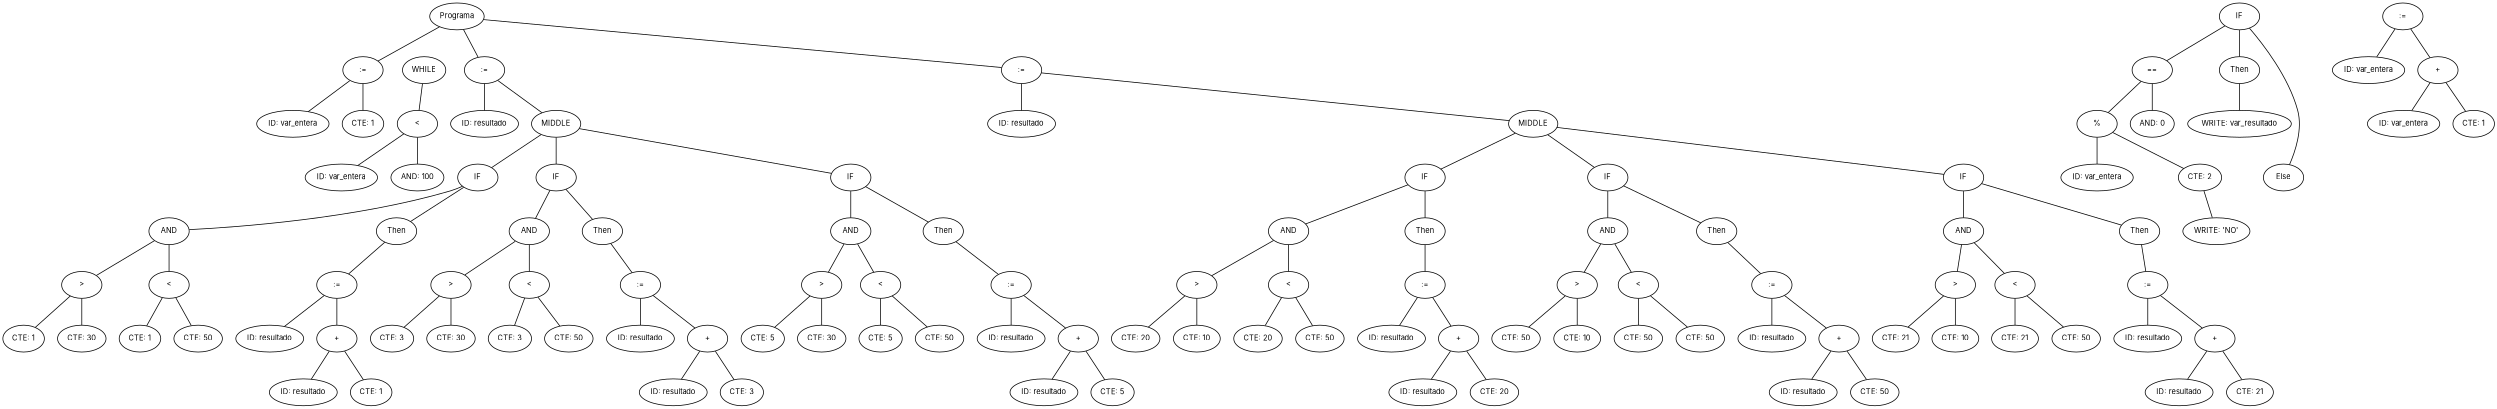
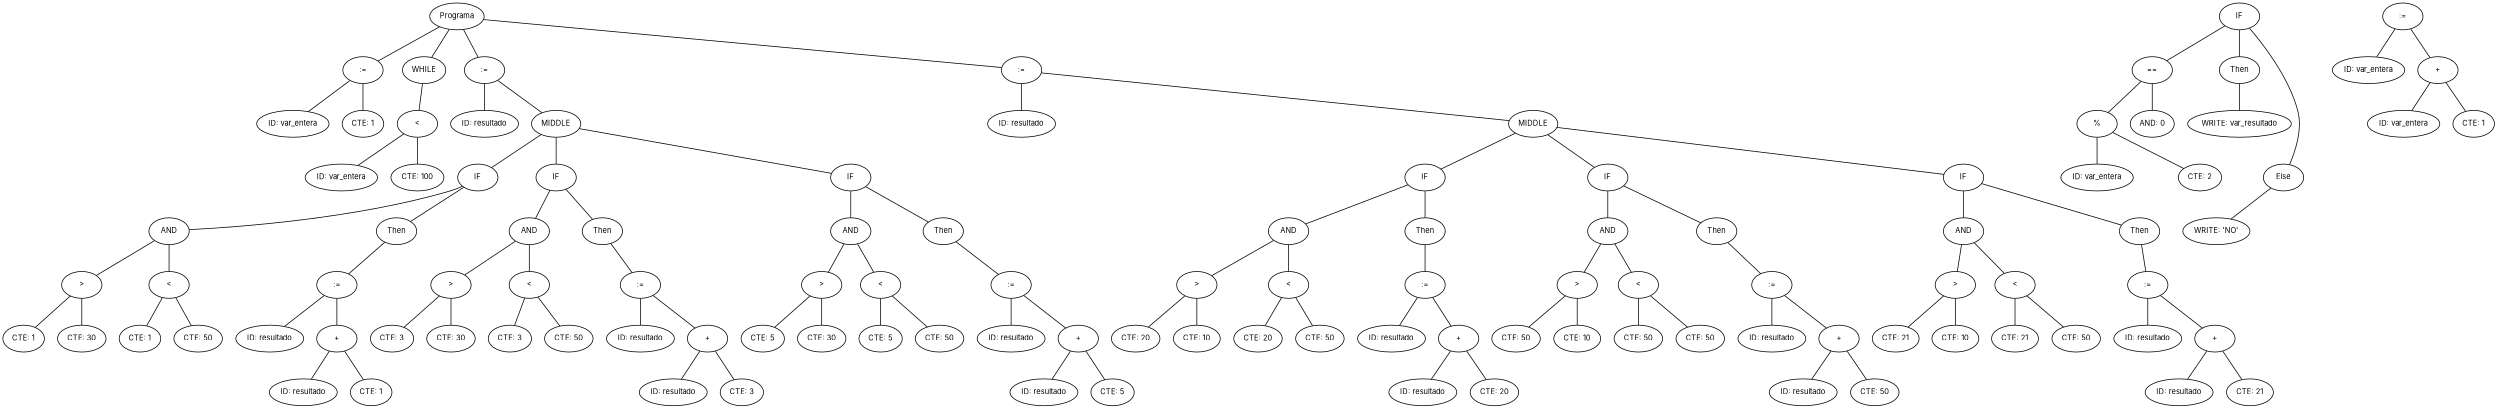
none -> (440, 43)
(417, 178) -> (417, 178)
(2208, 204) -> (2251, 204)
